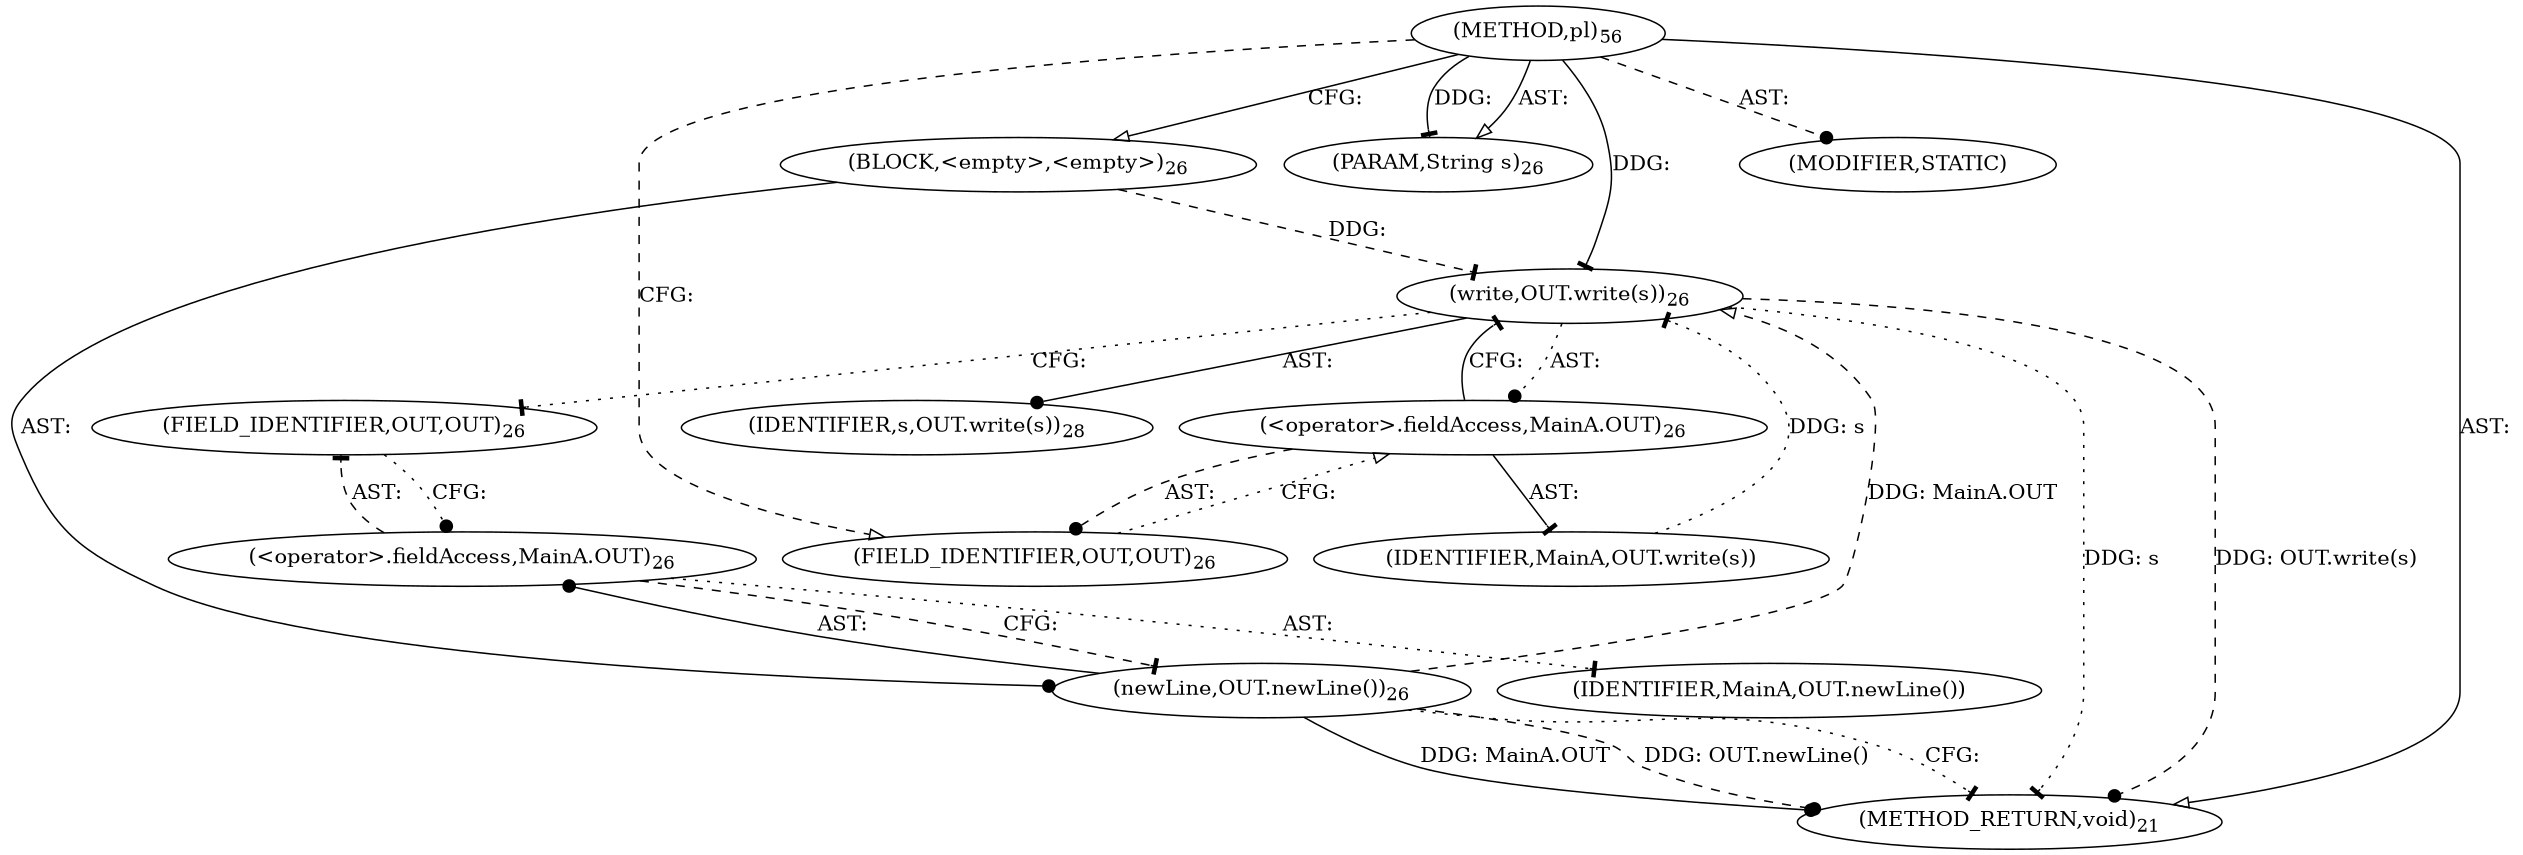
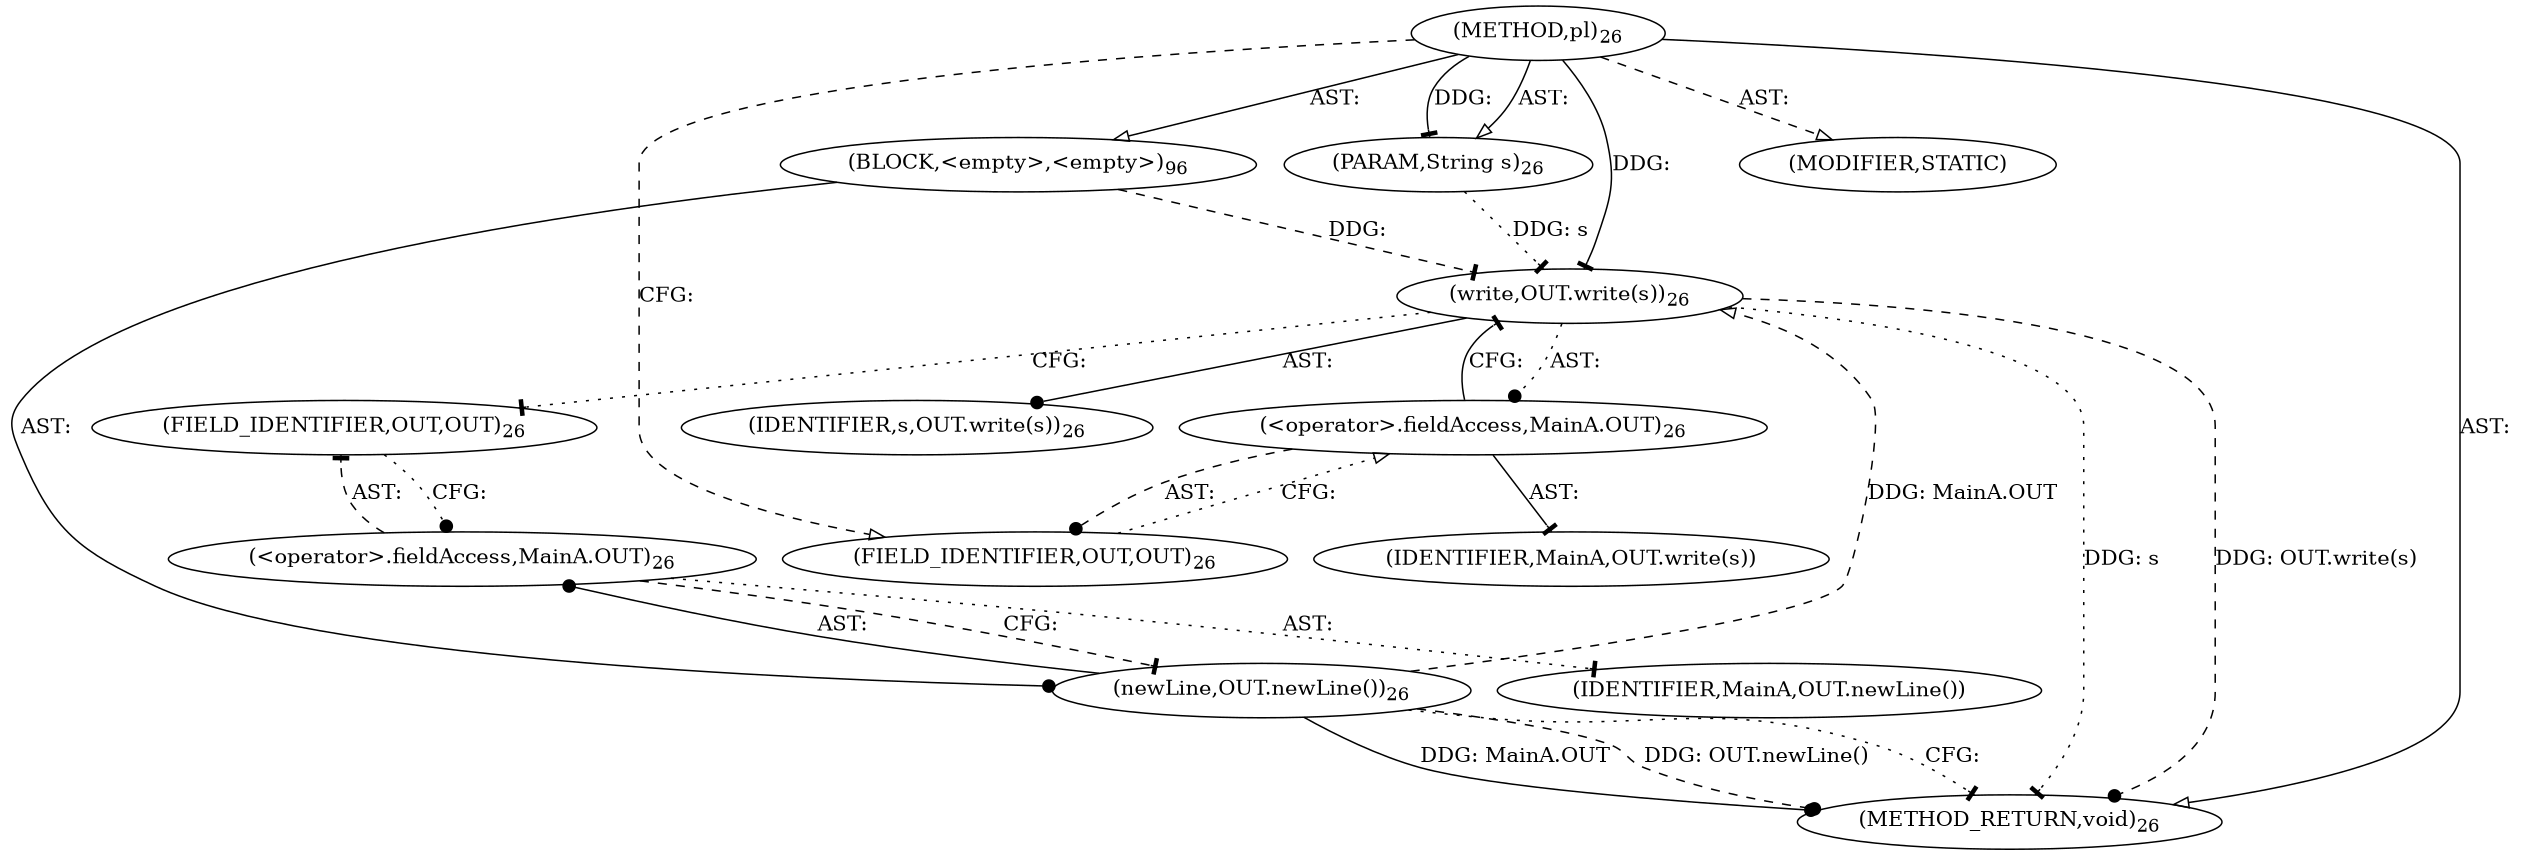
(1612, 31) -> (1612, 31)
(1709, 96) -> (1709, 96)
(1339, 99) -> (1339, 99)
(1177, 162) -> (1177, 162)
(1074, 425) -> (1074, 425)
(1788, 434) -> (1501, 228)
(2149, 820) -> (2149, 820)
